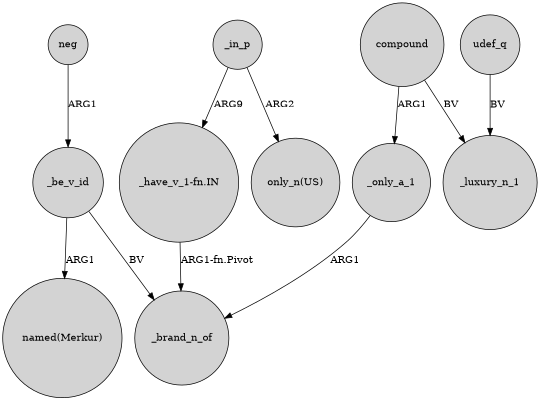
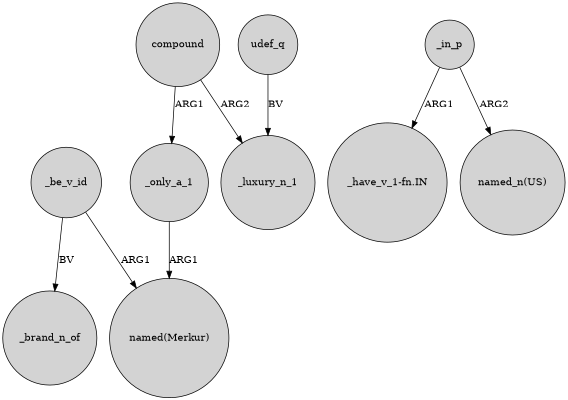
(68, 45) -> none
(229, 105) -> (439, 105)
(451, 105) -> (235, 105)
(296, 183) -> (513, 183)
(180, 263) -> none
(306, 273) -> (169, 246)
